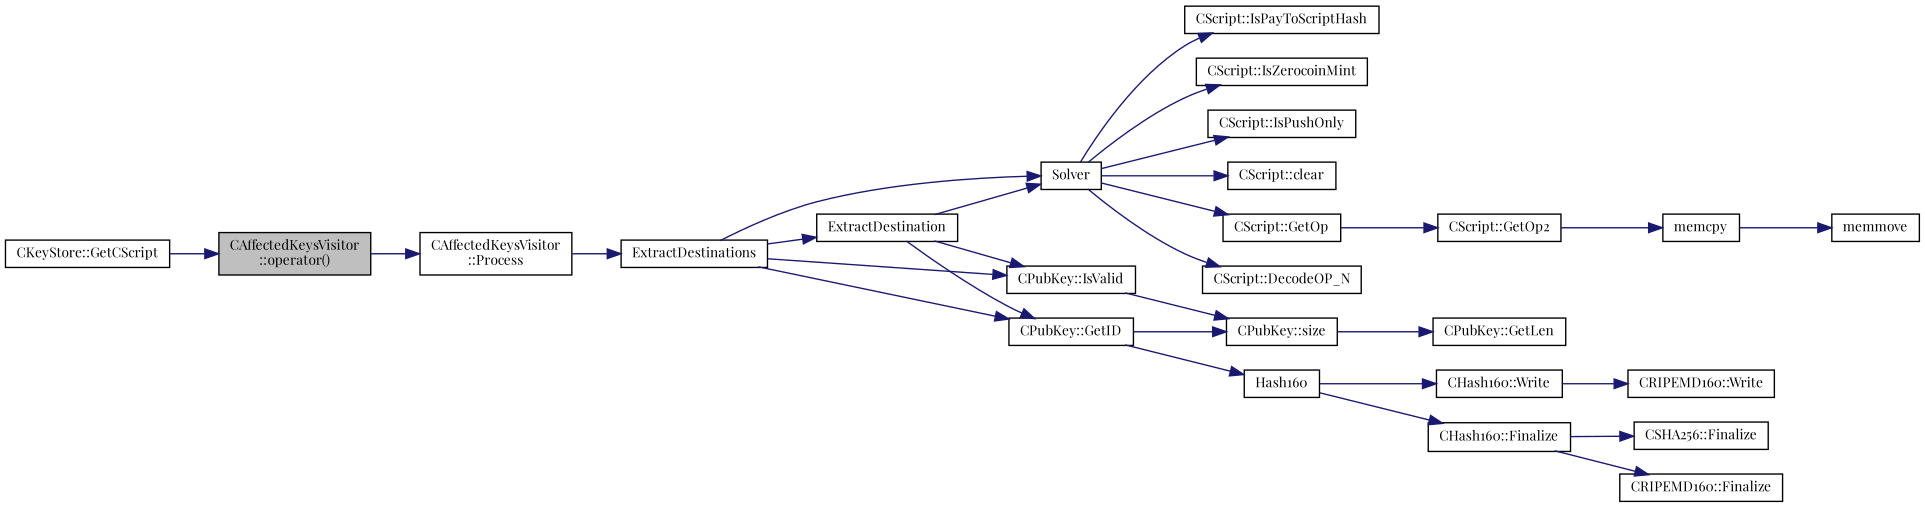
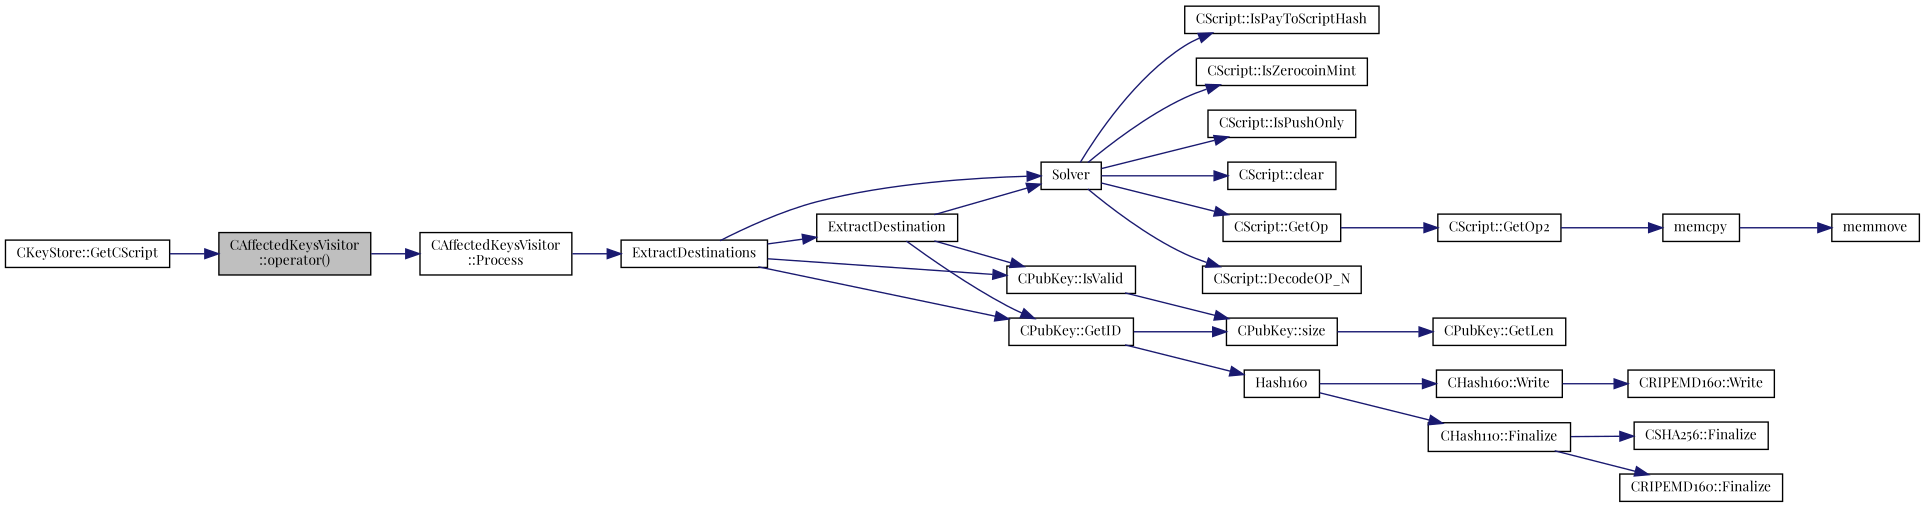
(1499, 437) -> (1499, 437)
